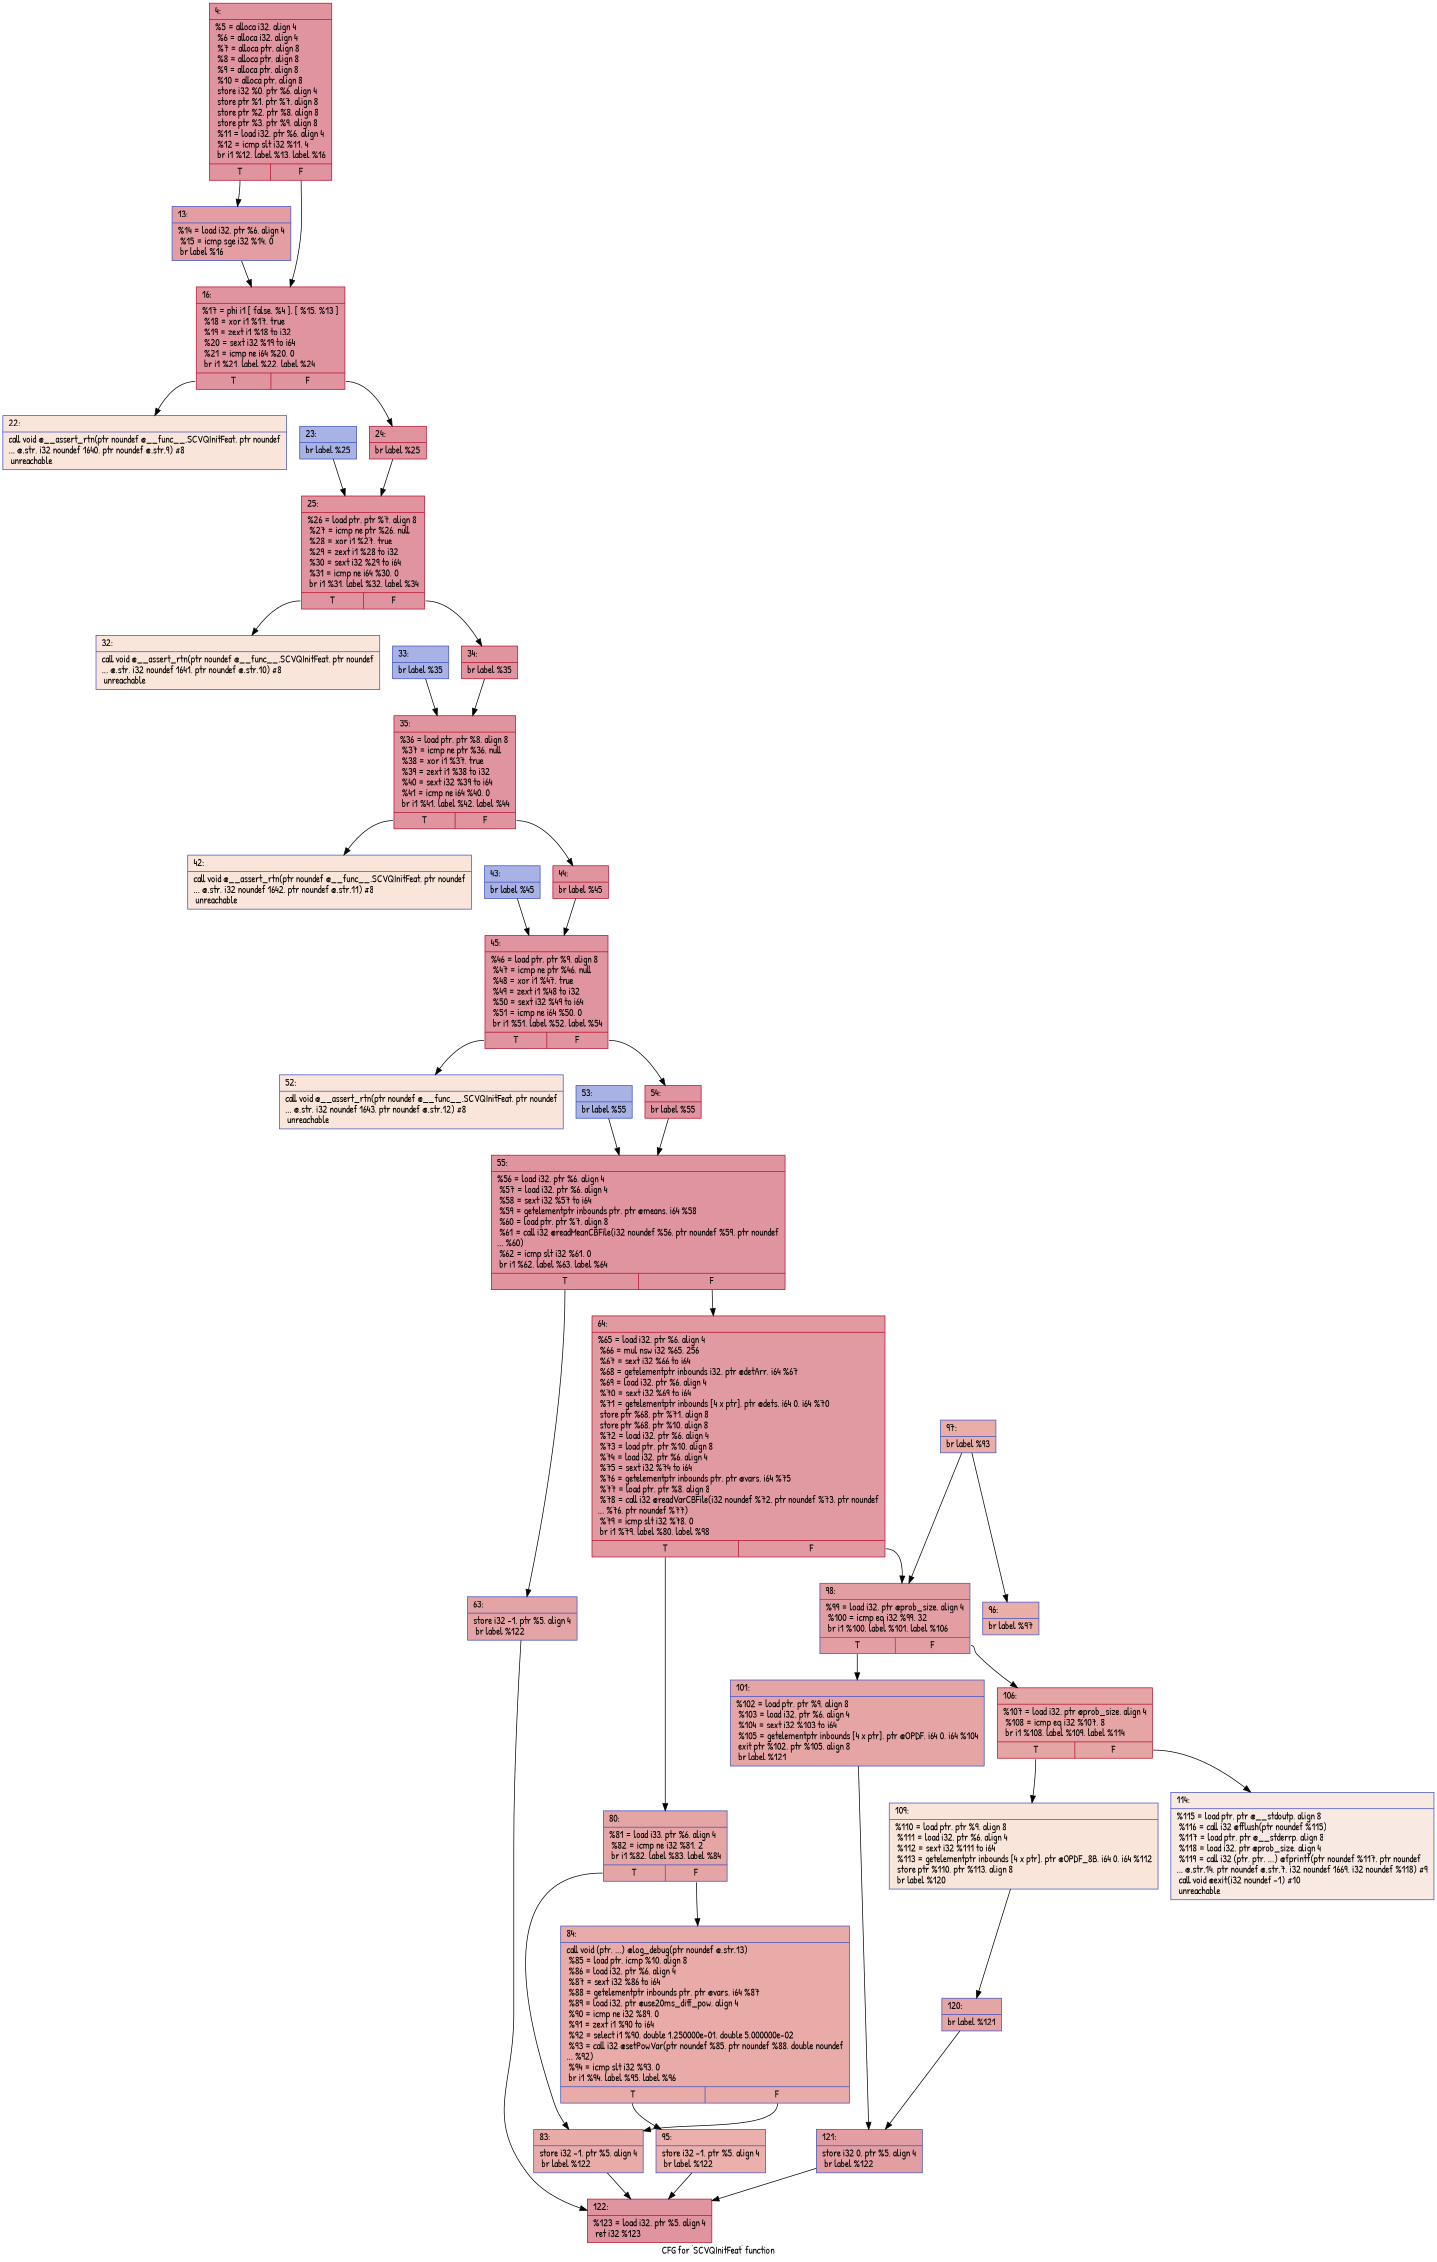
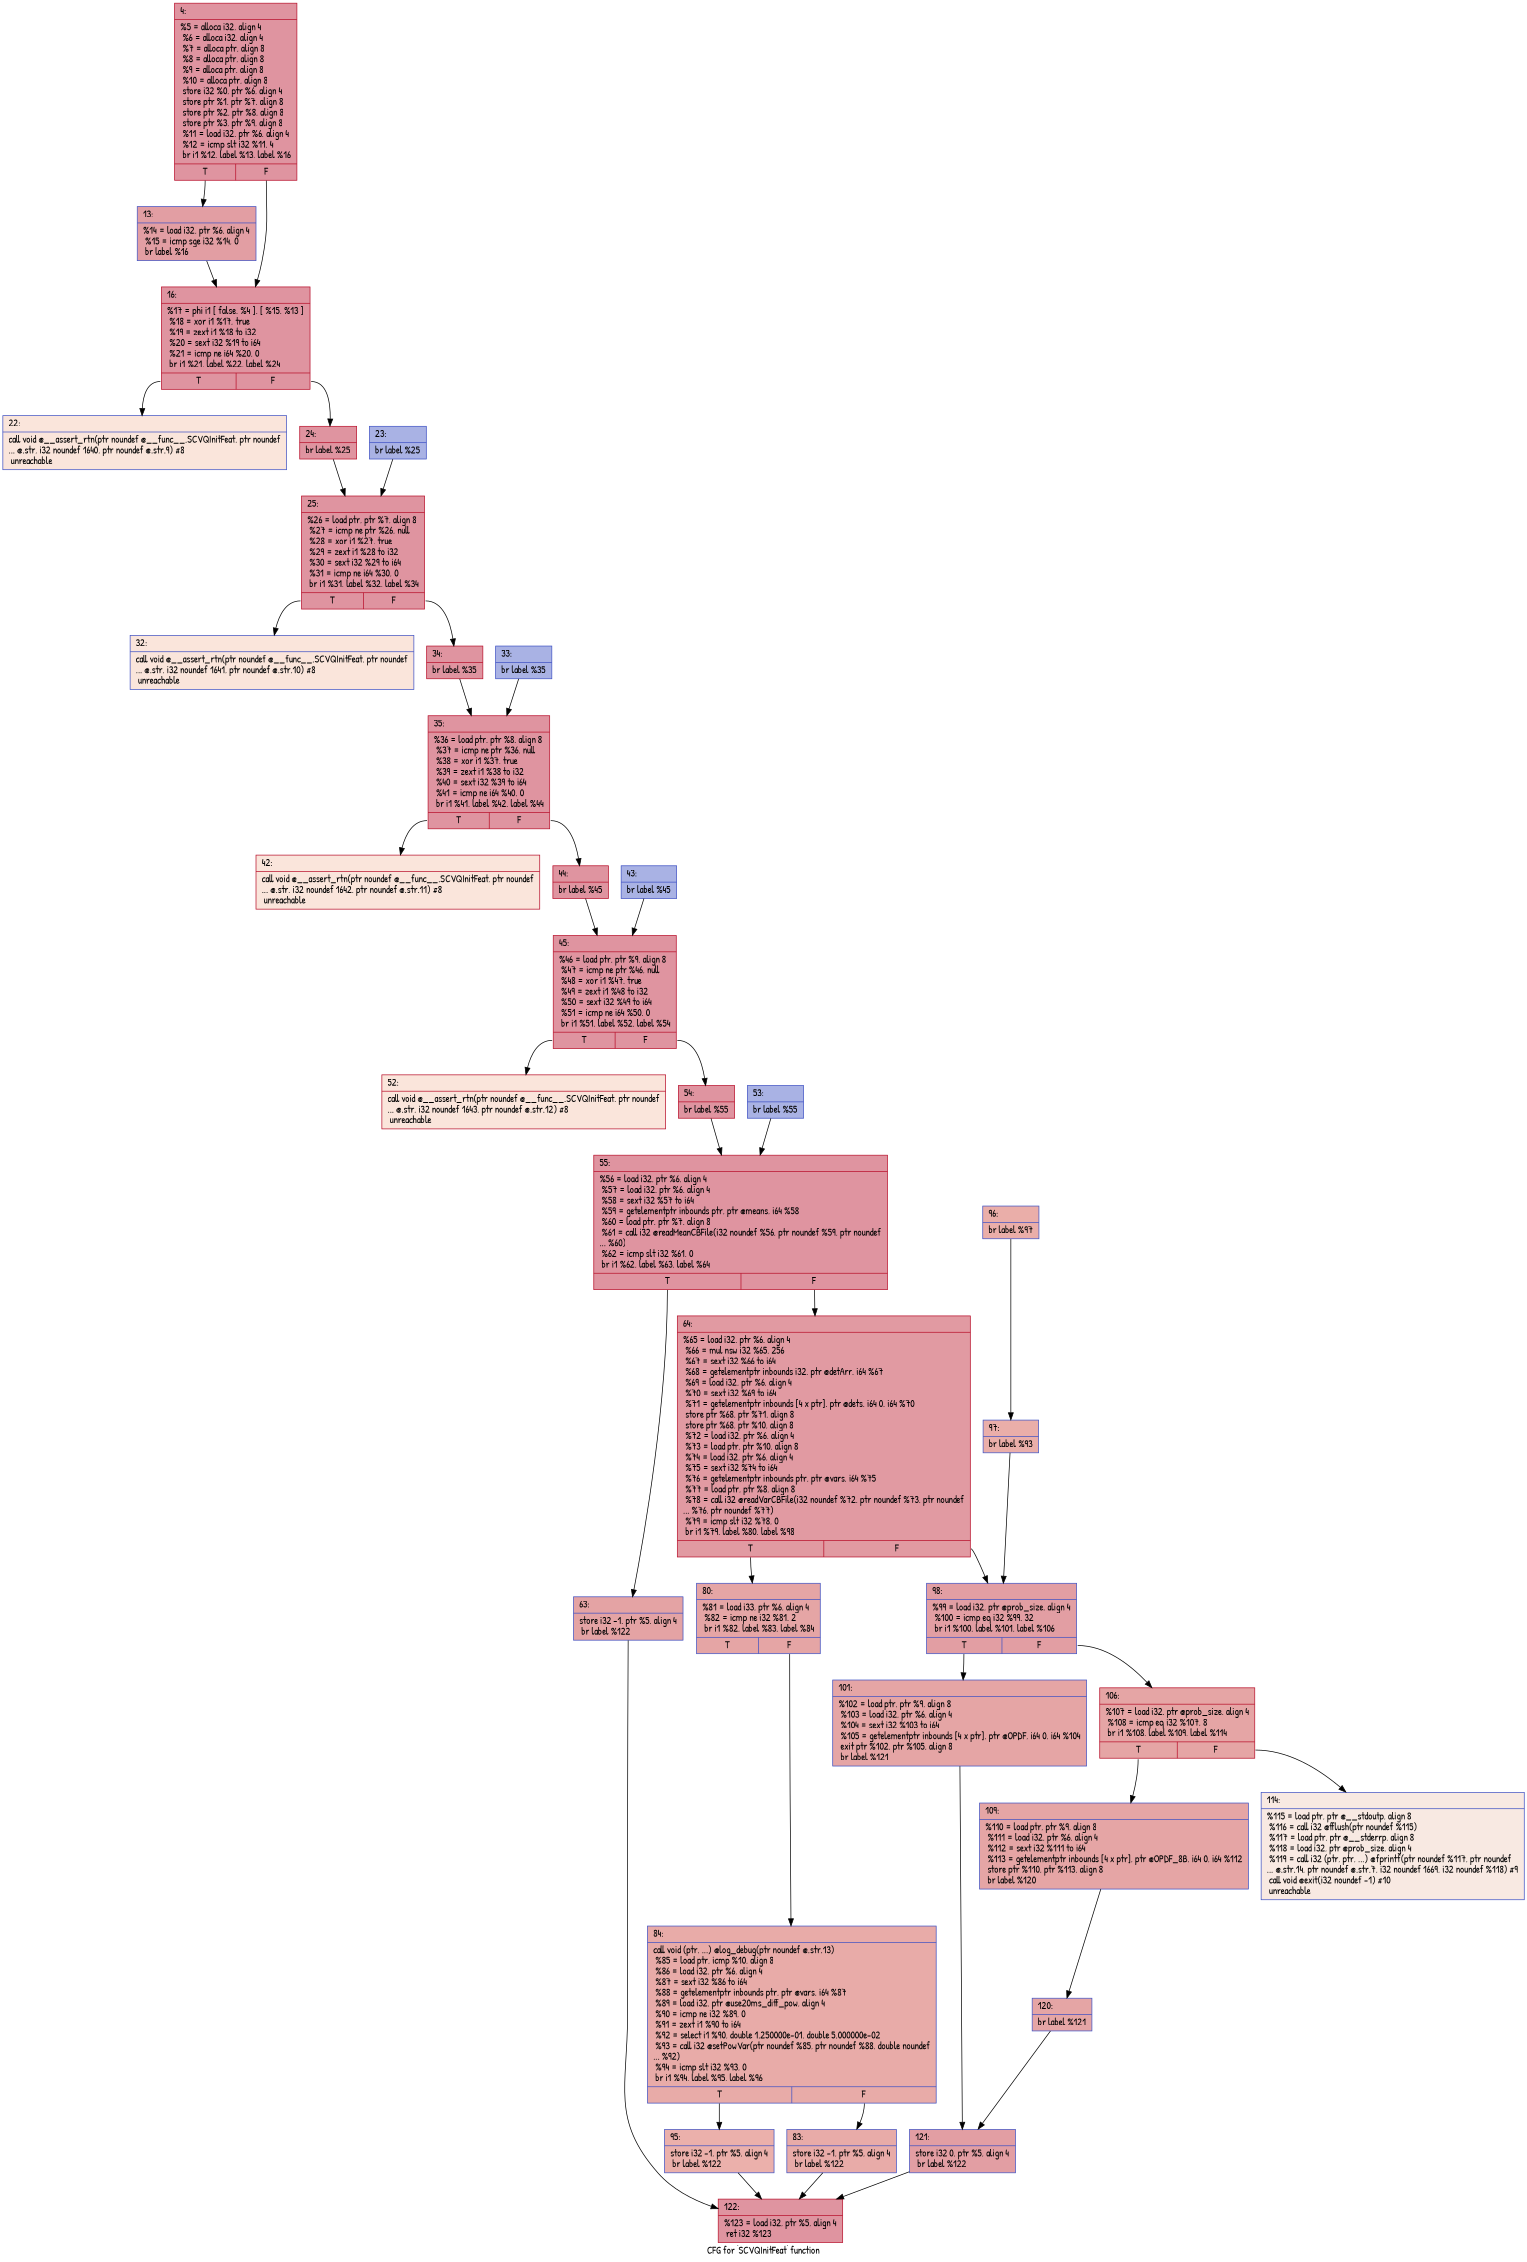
(330, 882) -> (398, 882)
(421, 1102) -> (524, 1102)
(989, 1524) -> (1011, 1326)
(1024, 1846) -> (1114, 1846)
(527, 1979) -> none
